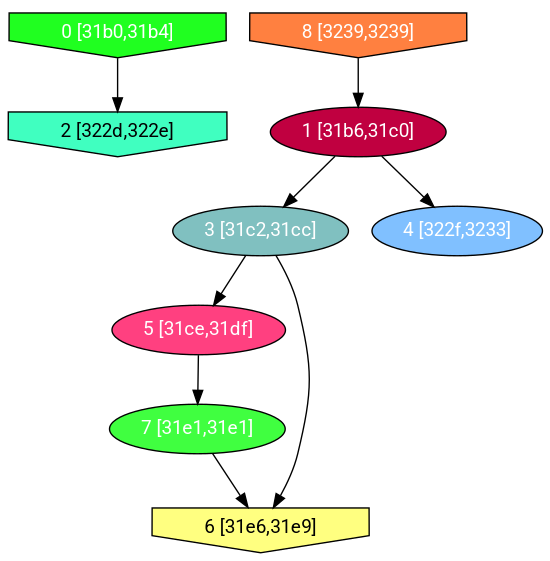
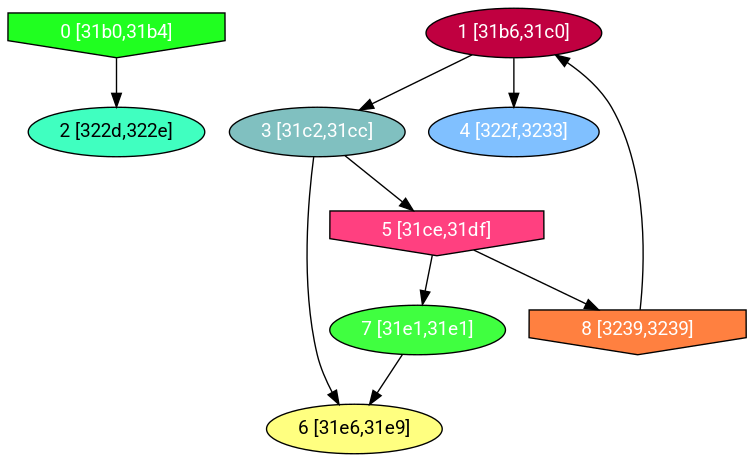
(118, 132) -> (117, 132)
none -> (530, 277)
(199, 330) -> (437, 231)
(261, 528) -> (354, 429)
